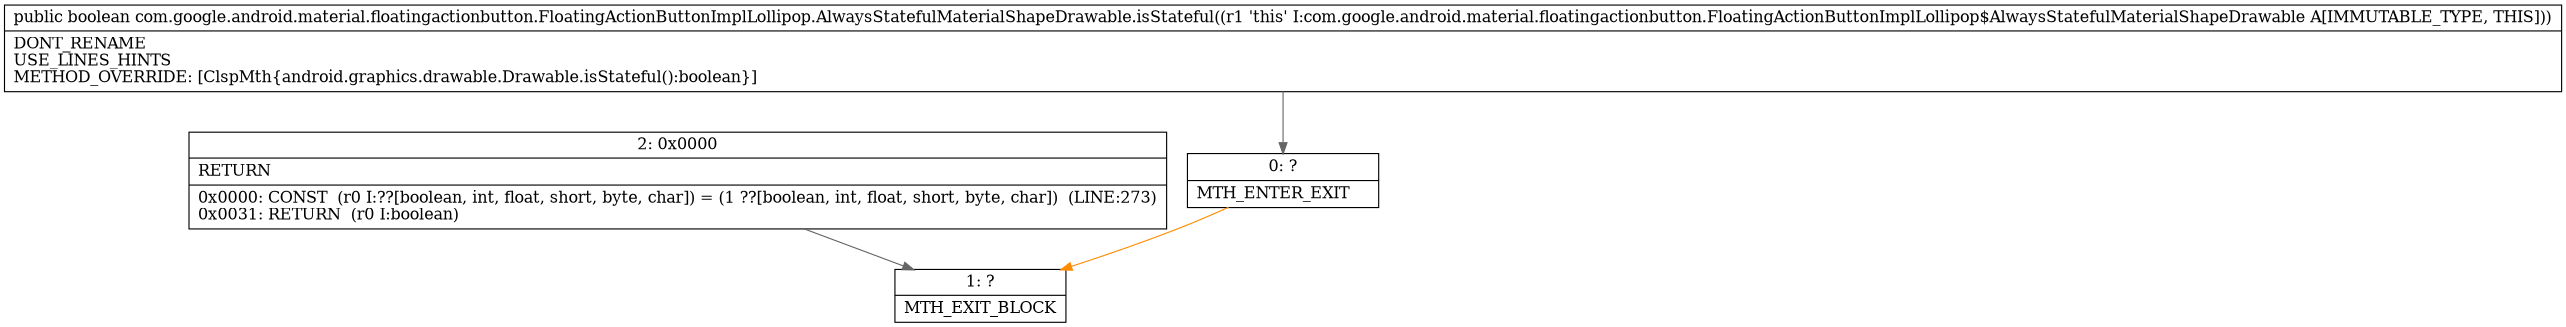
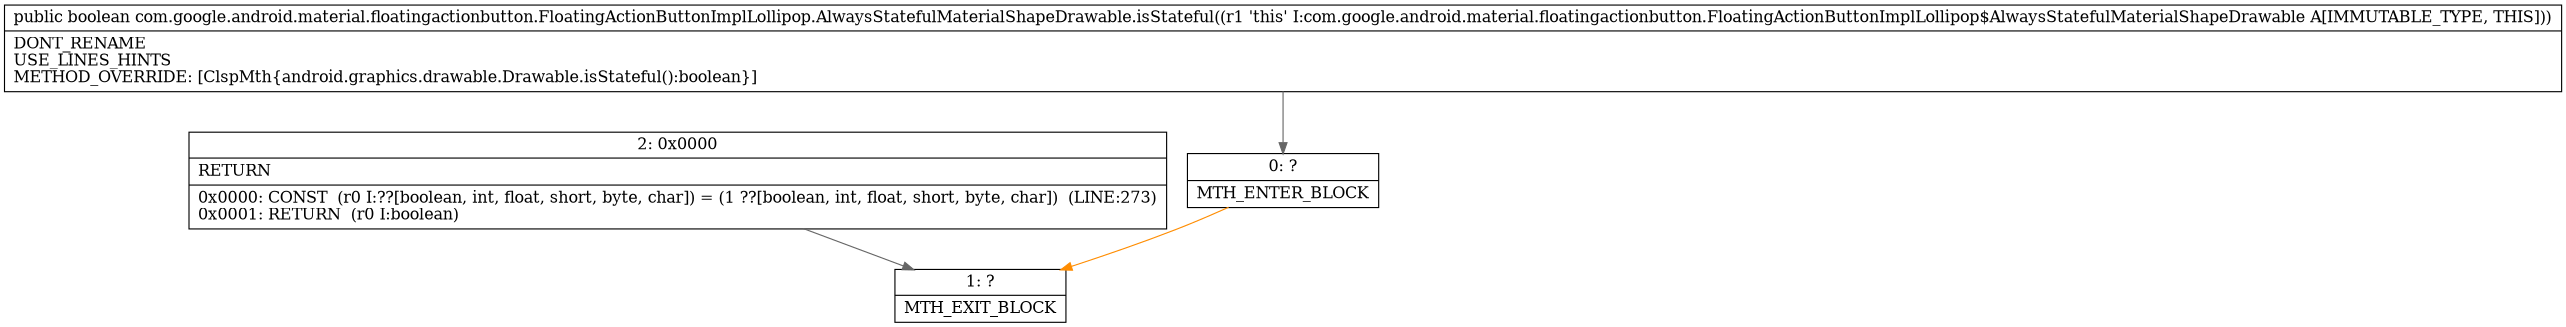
(1273, 194) -> (1283, 194)
(331, 215) -> (331, 215)
